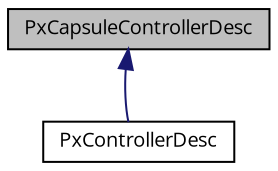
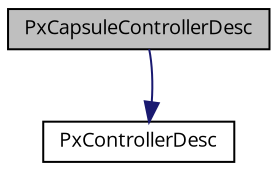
(125, 96) -> (152, 76)
